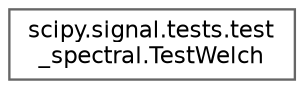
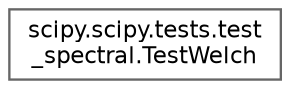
(152, 44) -> (145, 44)
